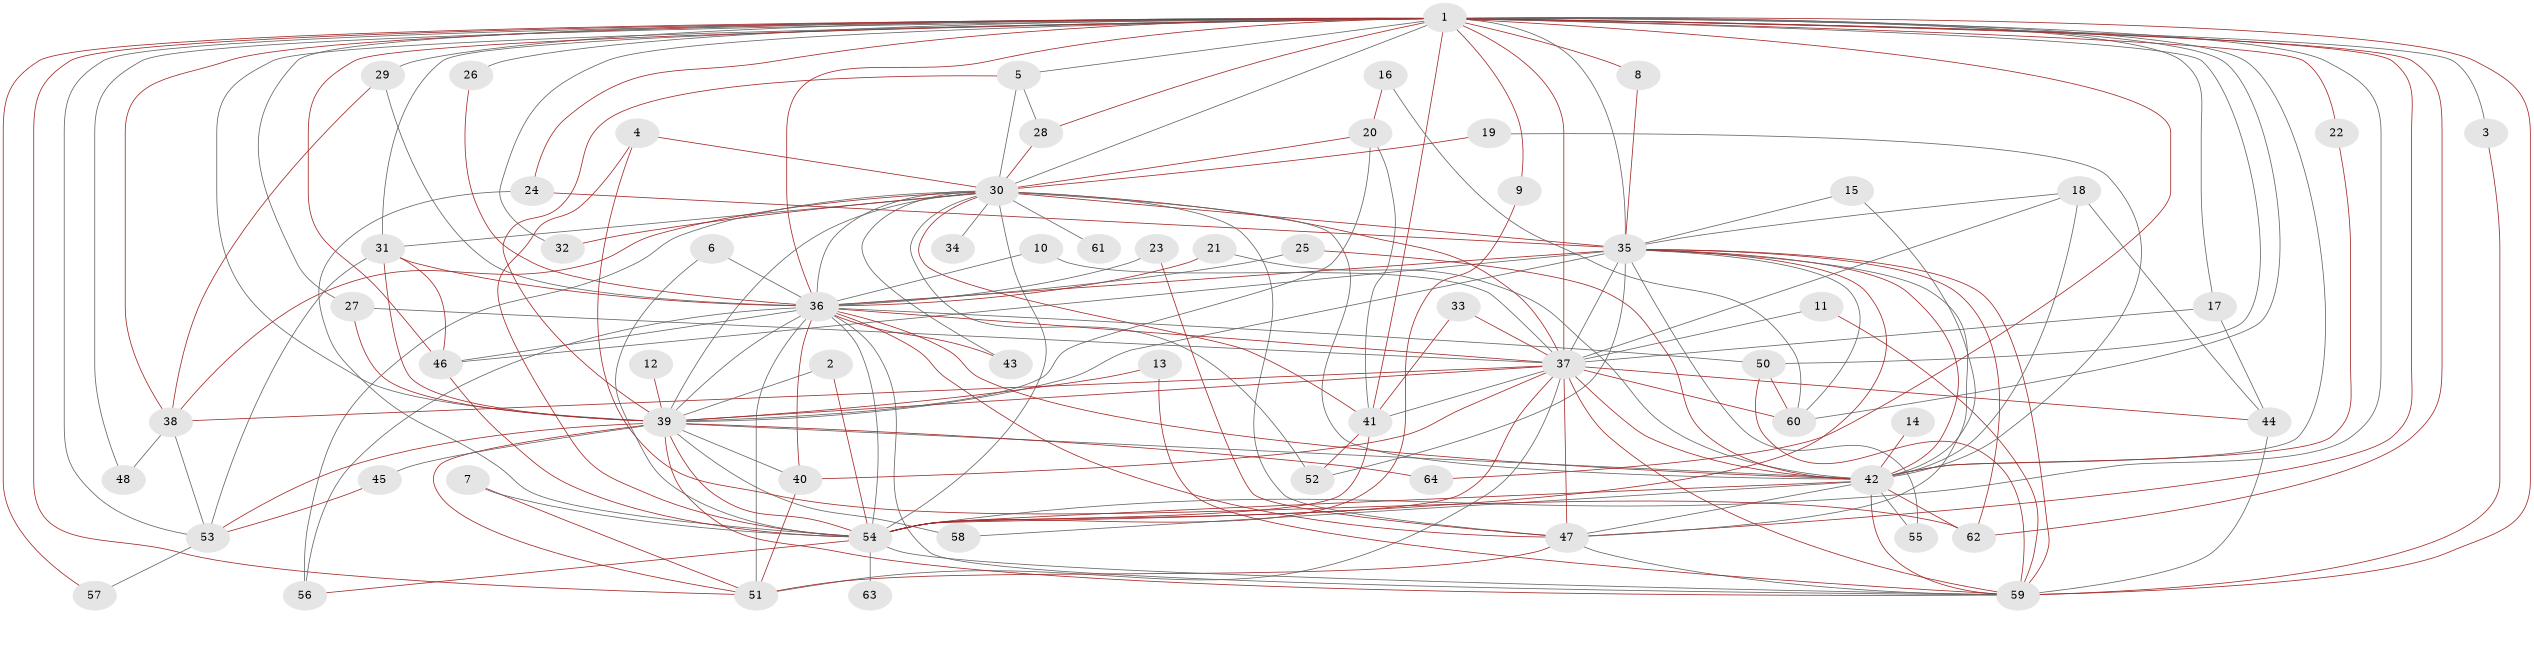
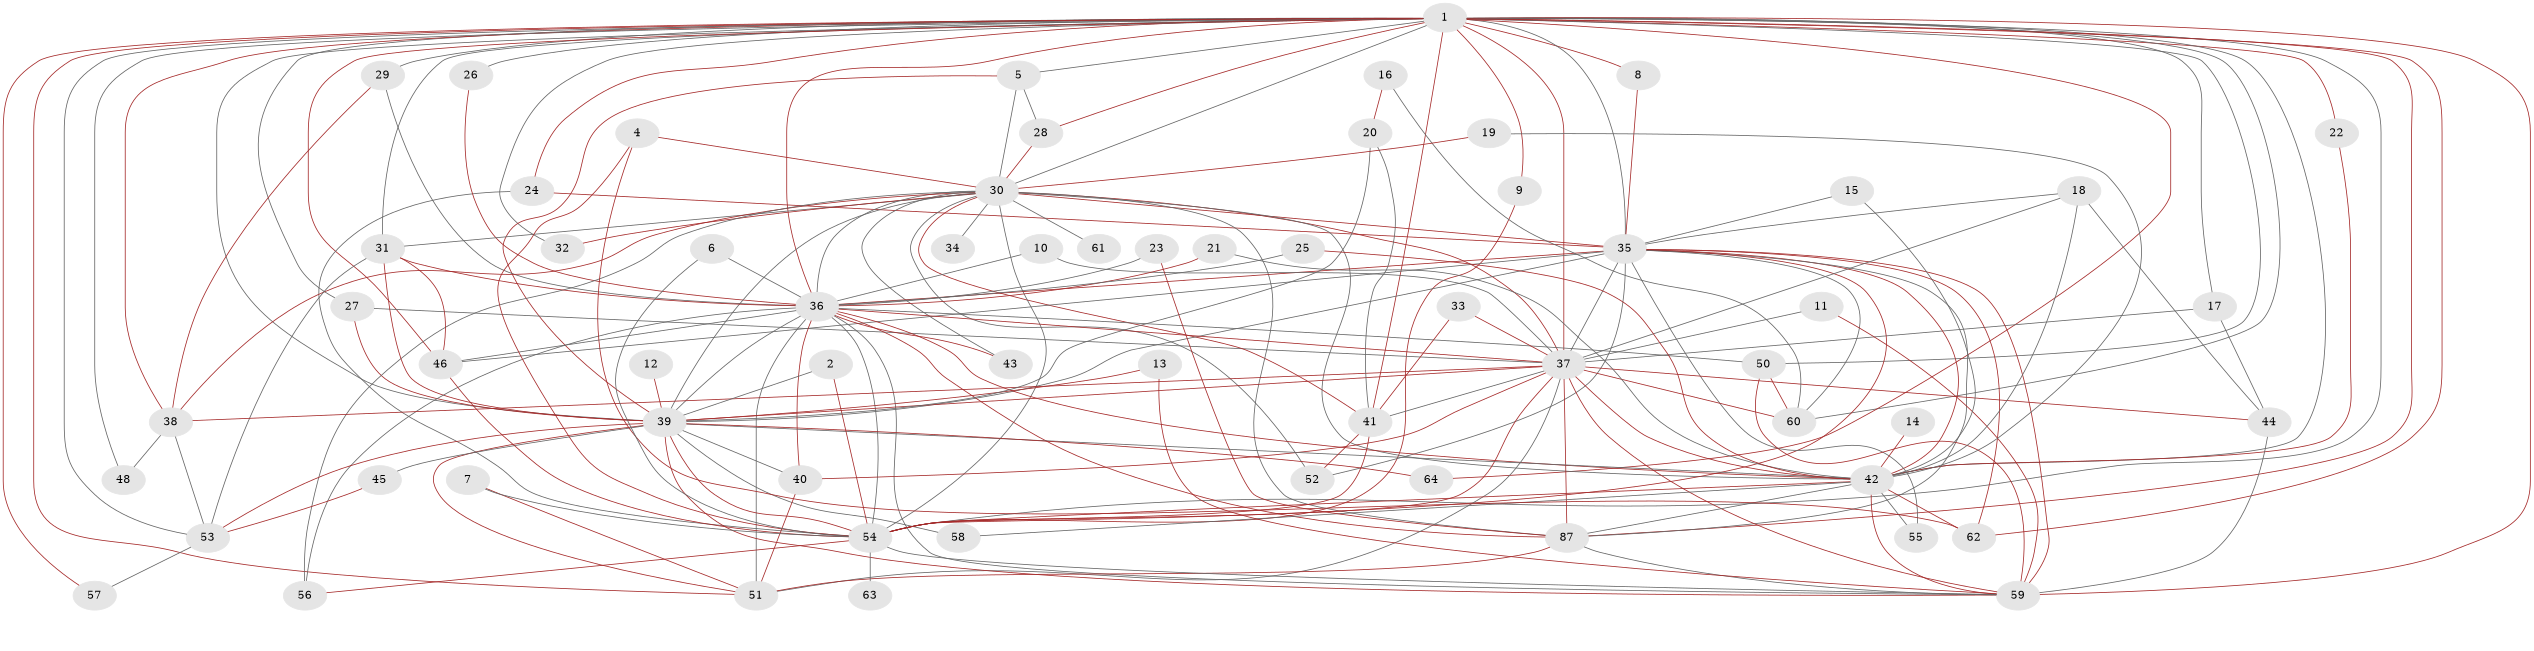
(2486, 133) -> none
(1184, 163) -> none
(1567, 538) -> (1567, 538)
